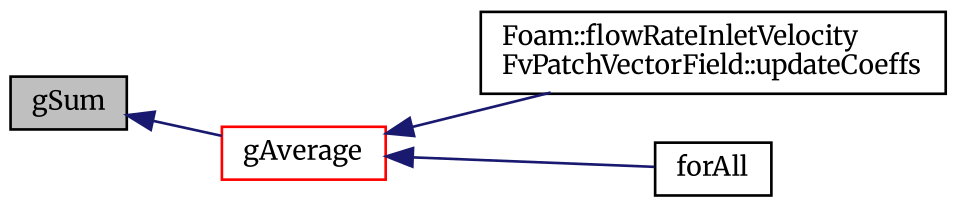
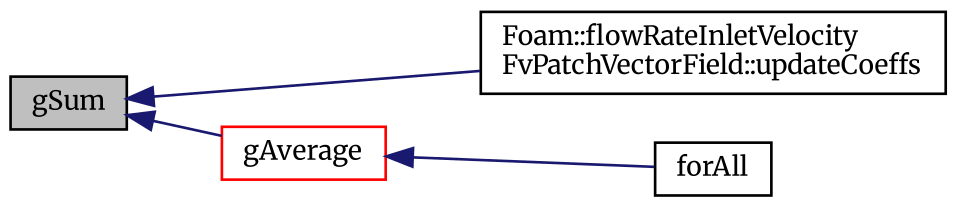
(482, 110) -> (317, 84)
